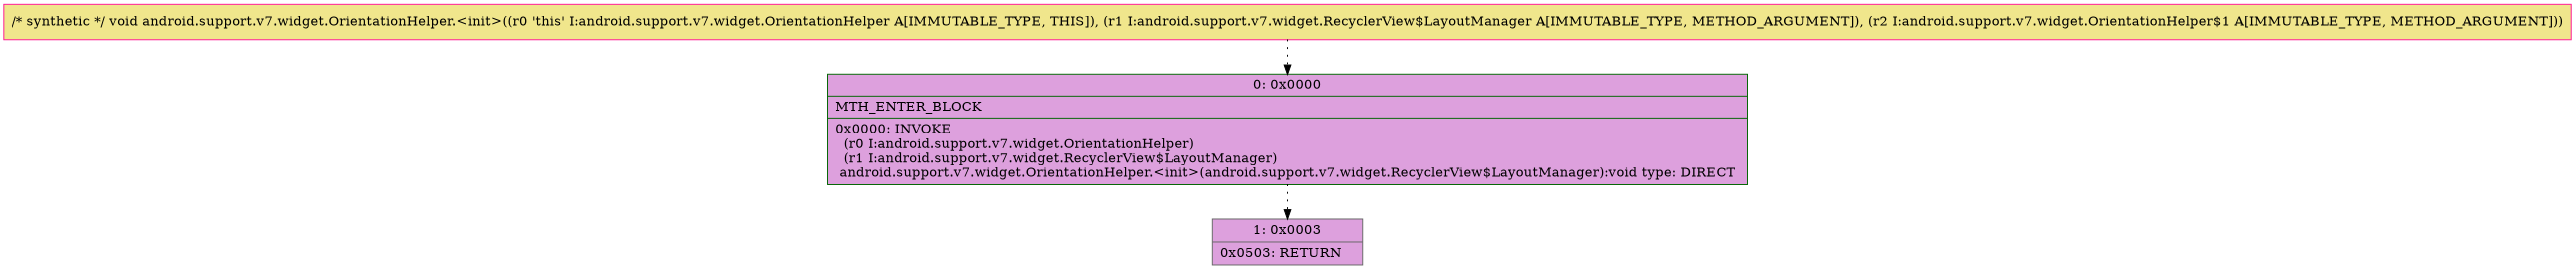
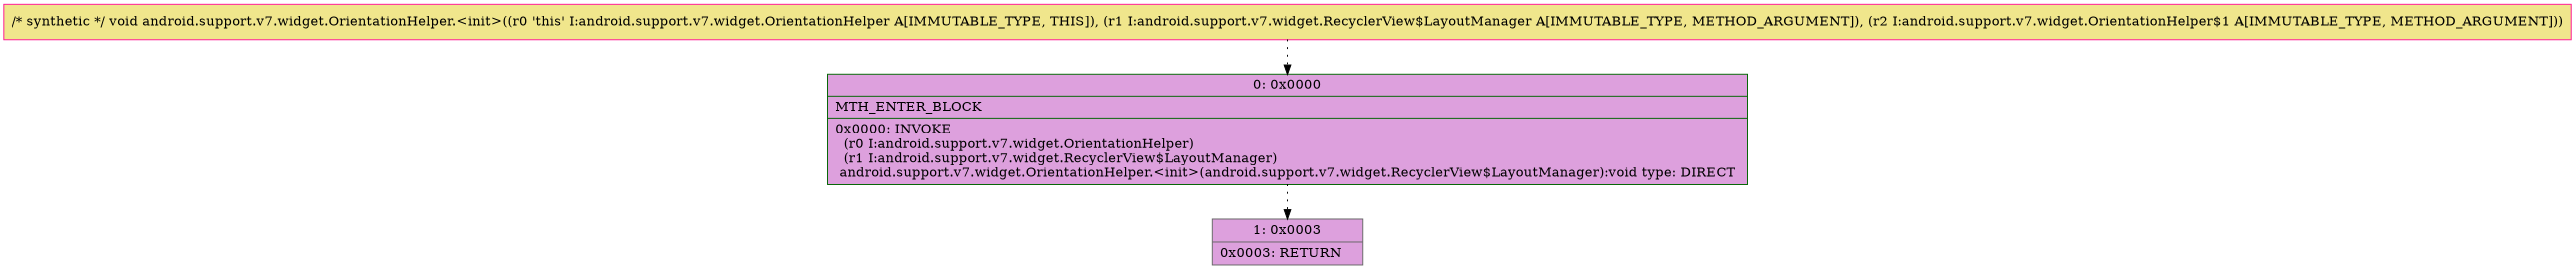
(1288, 253) -> (1288, 253)
